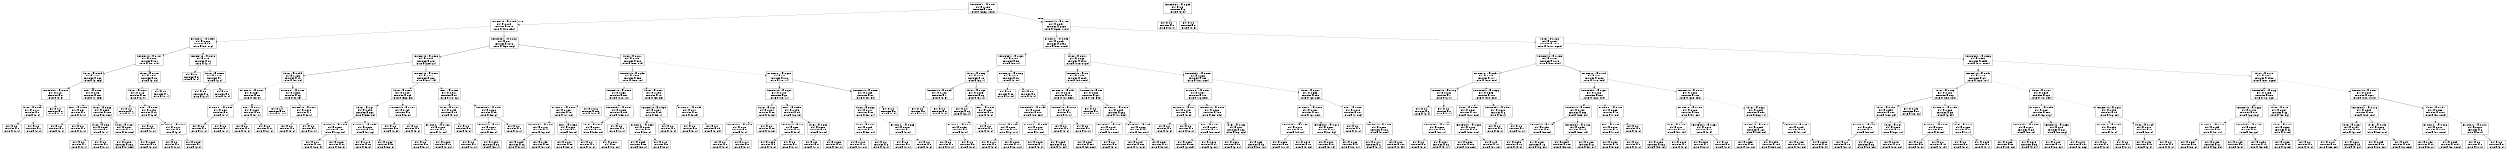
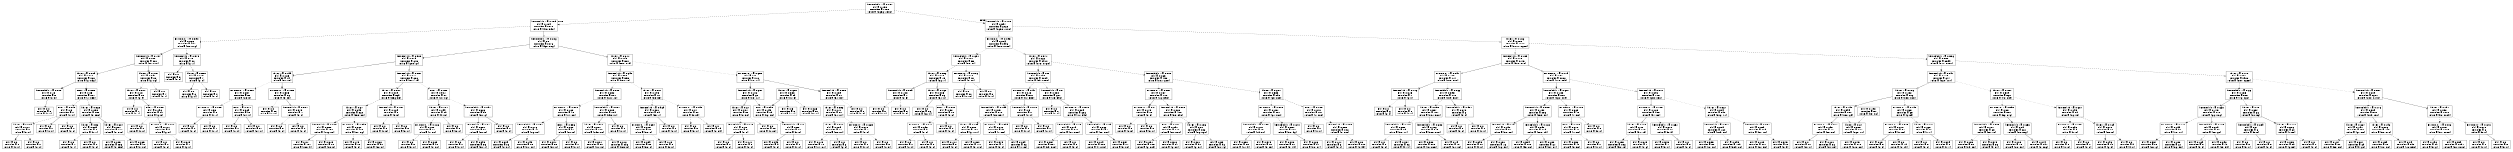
(44, 103) -> (45, 120)
(592, 119) -> (607, 137)
(804, 120) -> (777, 102)
none -> (2251, 120)
(610, 145) -> (595, 145)
